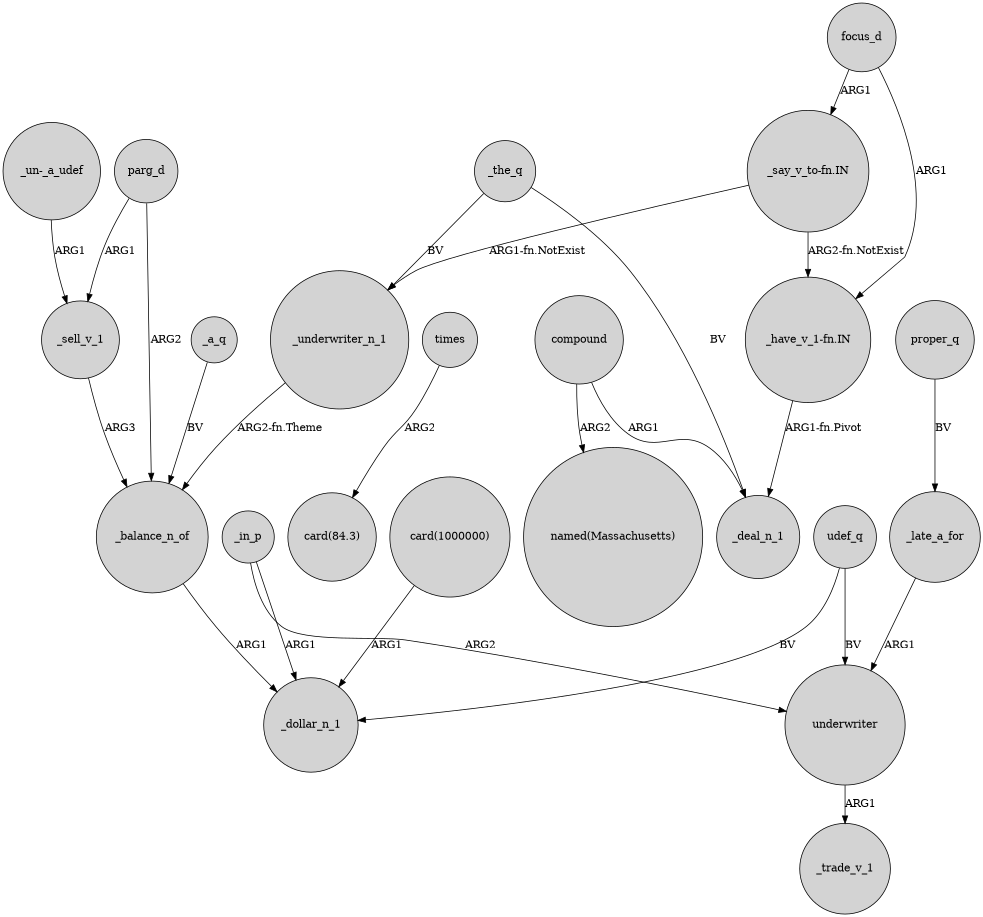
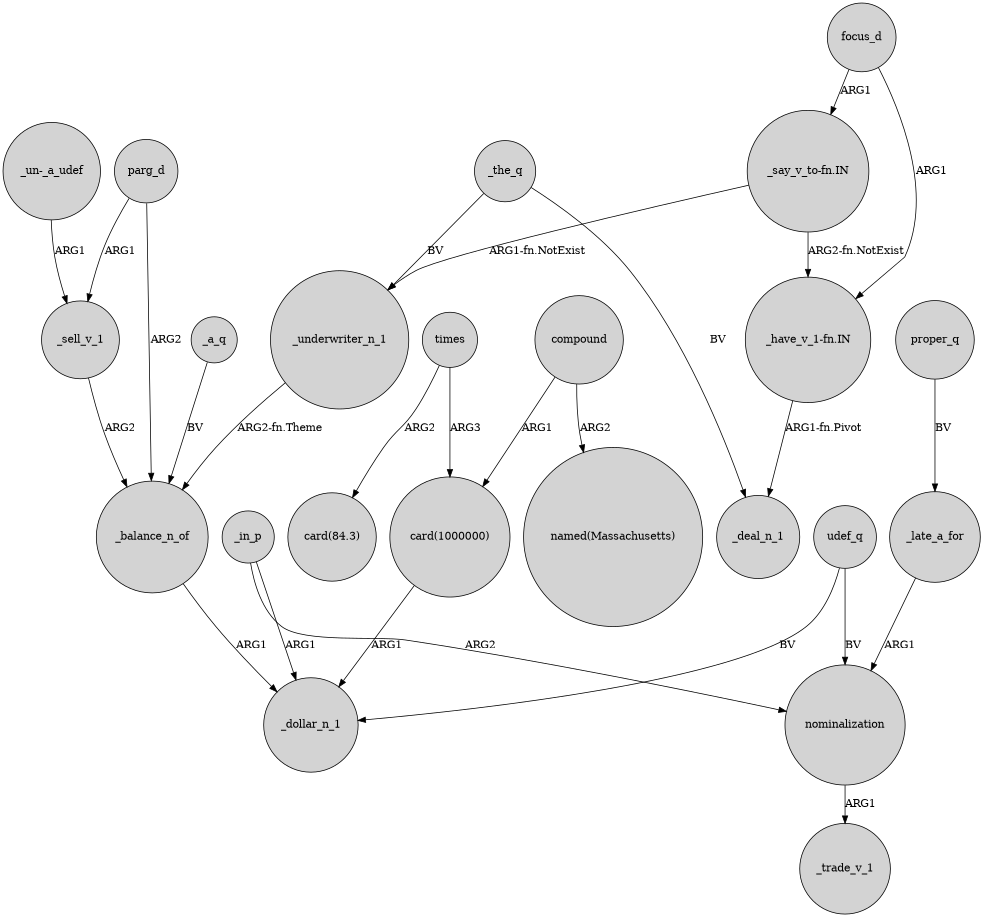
none -> (450, 418)
(120, 428) -> (120, 428)
(664, 442) -> (521, 429)
(845, 725) -> (845, 725)
